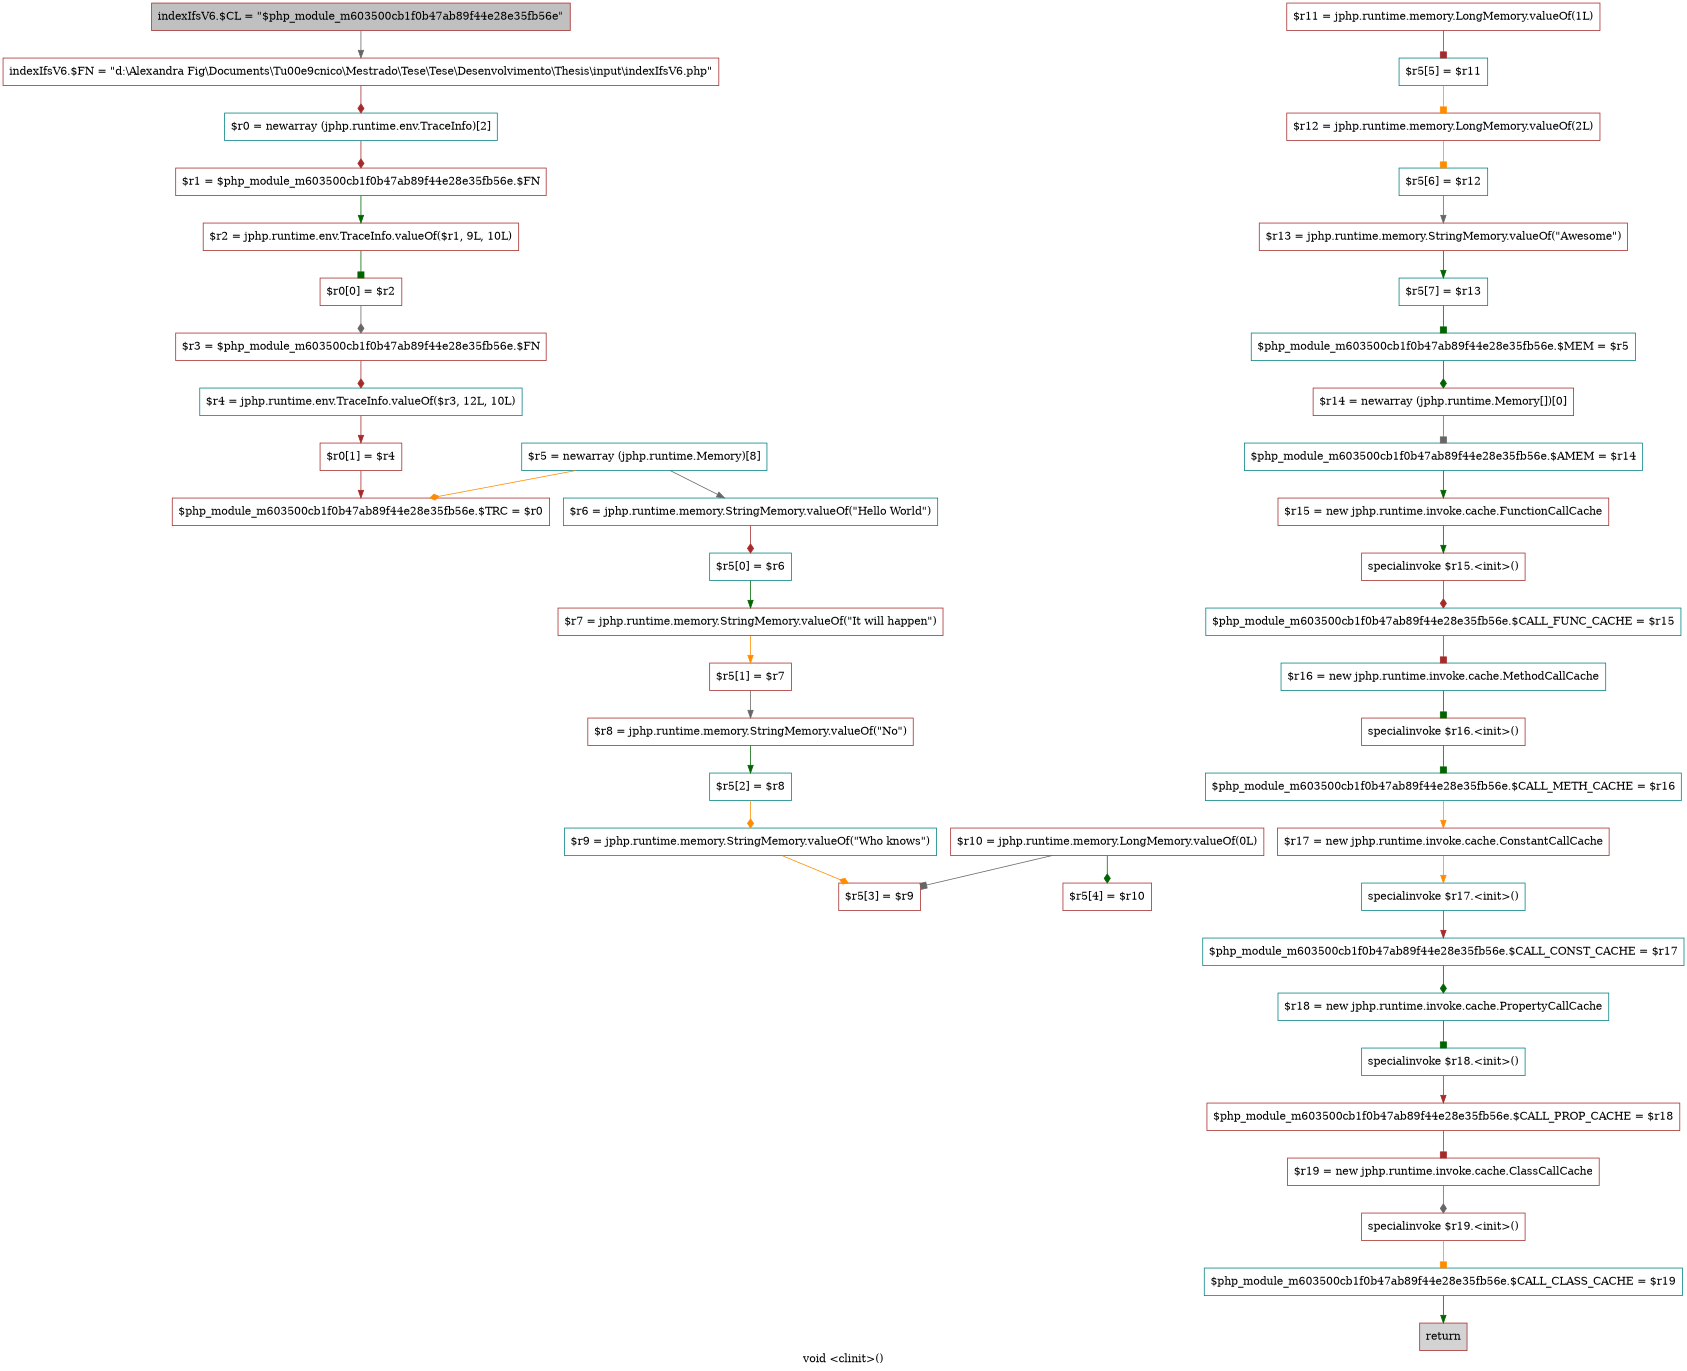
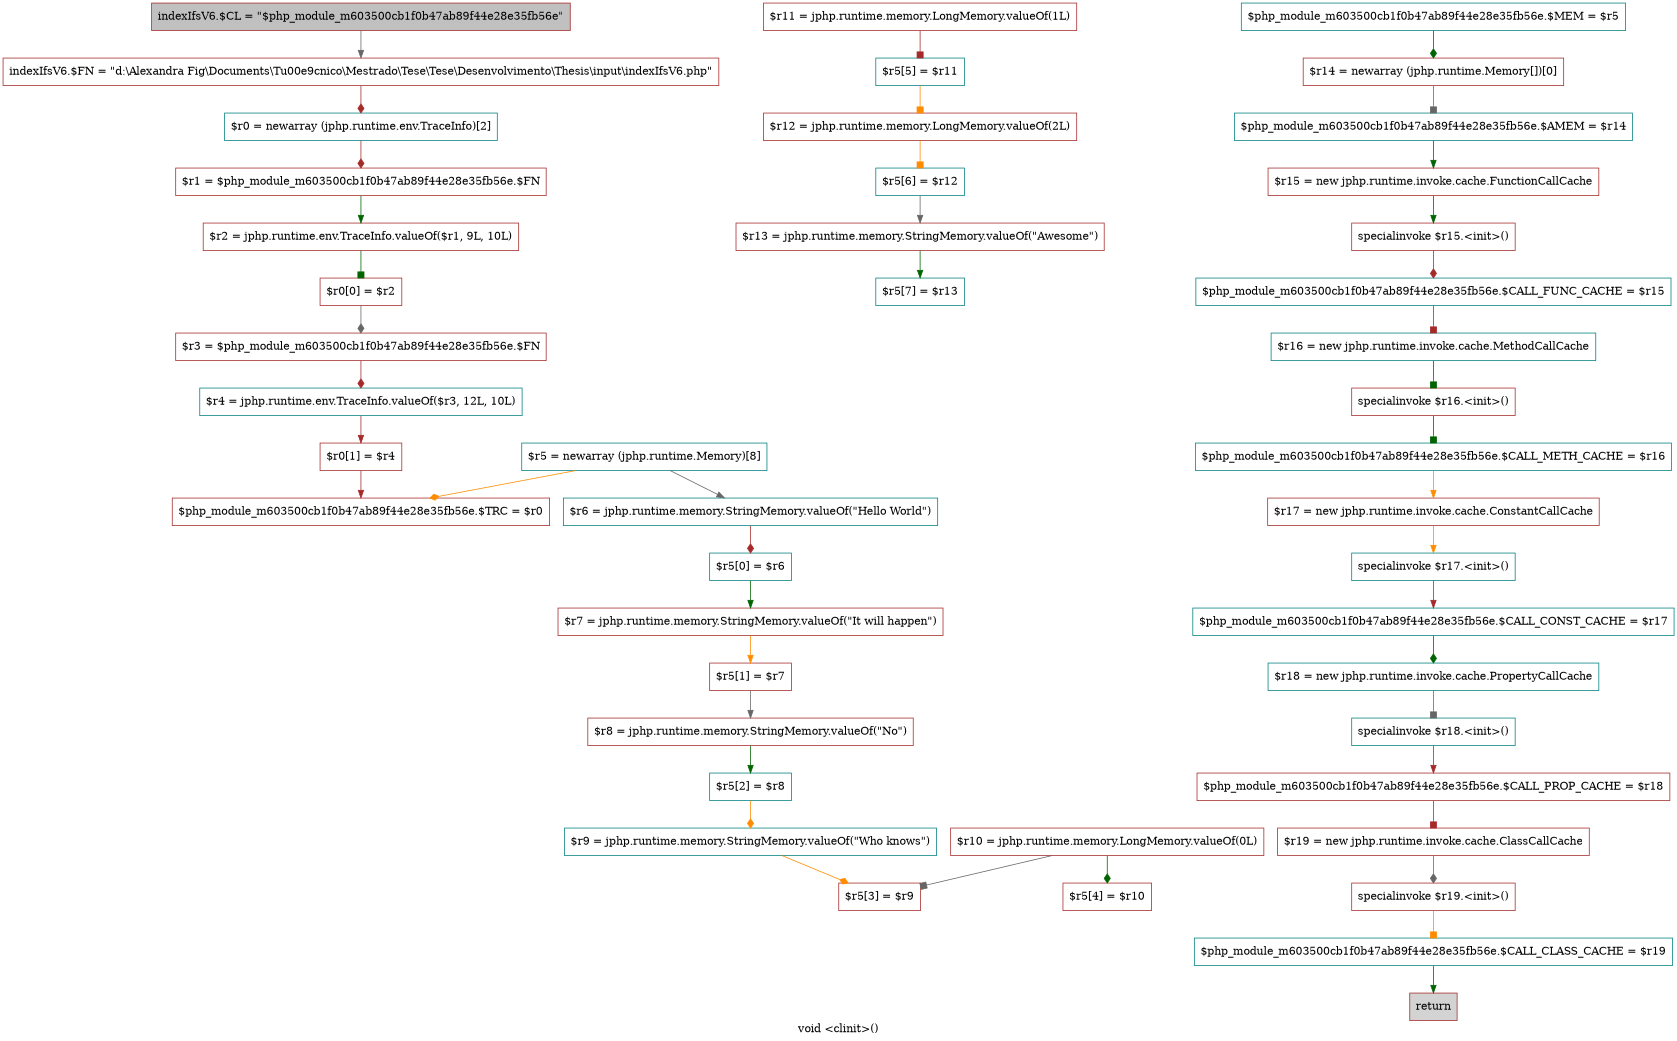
(1443, 316) -> none
(1443, 1031) -> (1433, 701)
